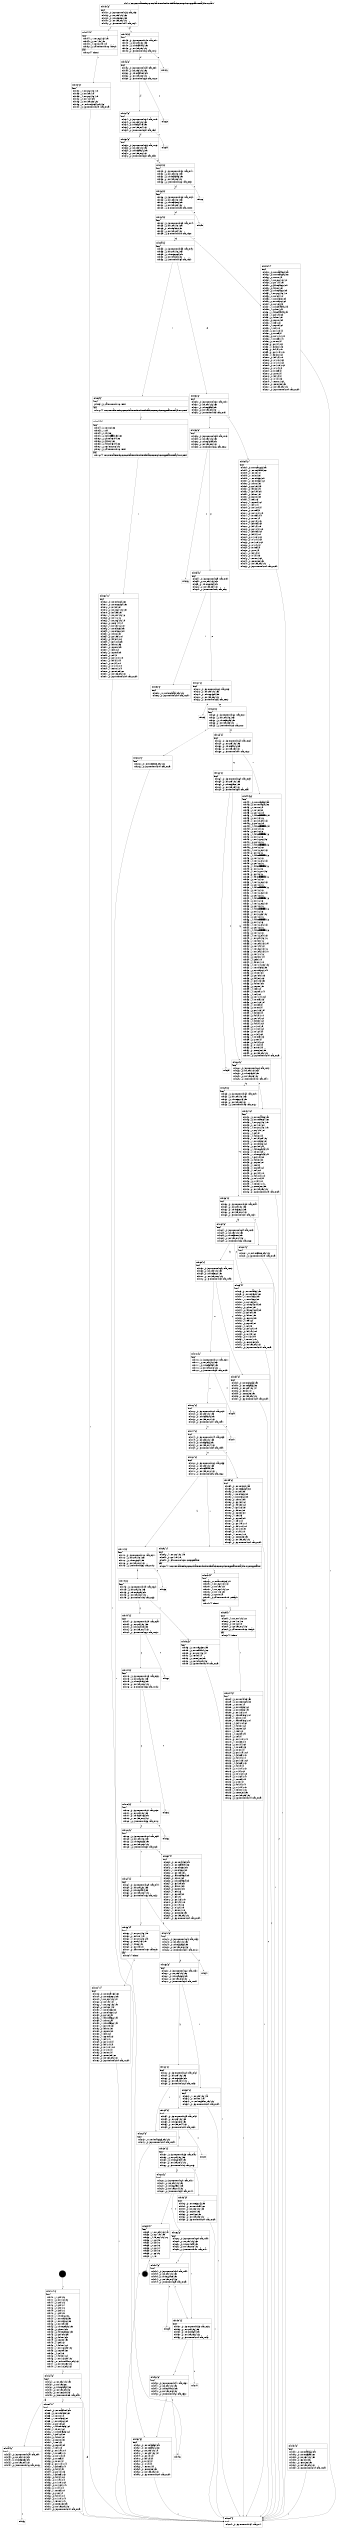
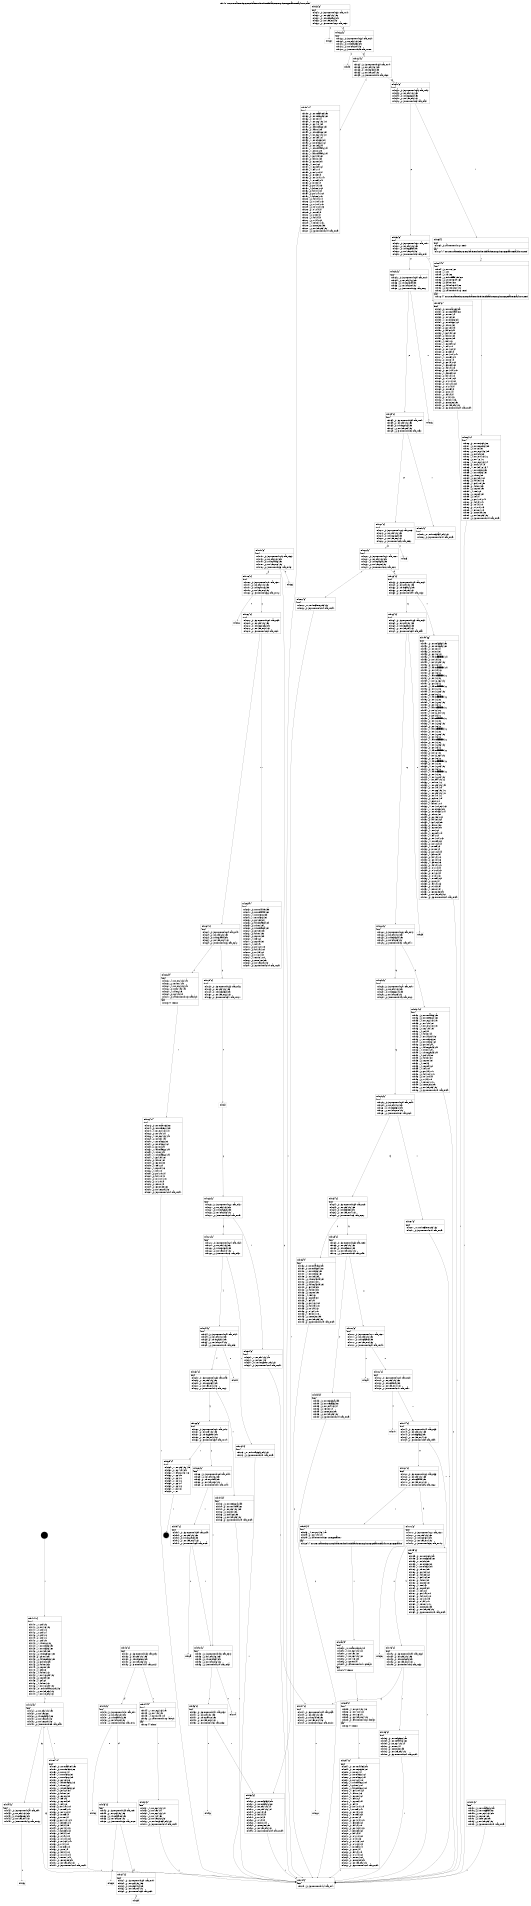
(139, 148) -> none
(112, 1582) -> (464, 1259)
(141, 1651) -> (284, 1139)
(180, 1957) -> (223, 1152)
